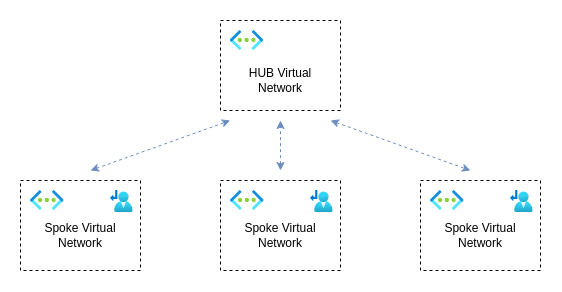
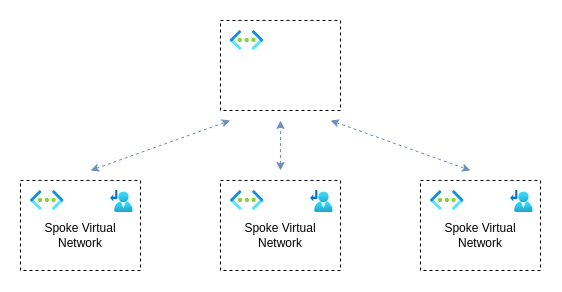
(281, 81) -> none
